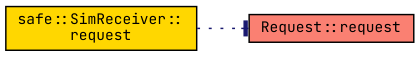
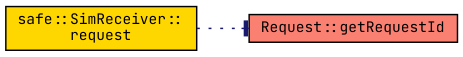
(331, 28) -> (353, 28)
